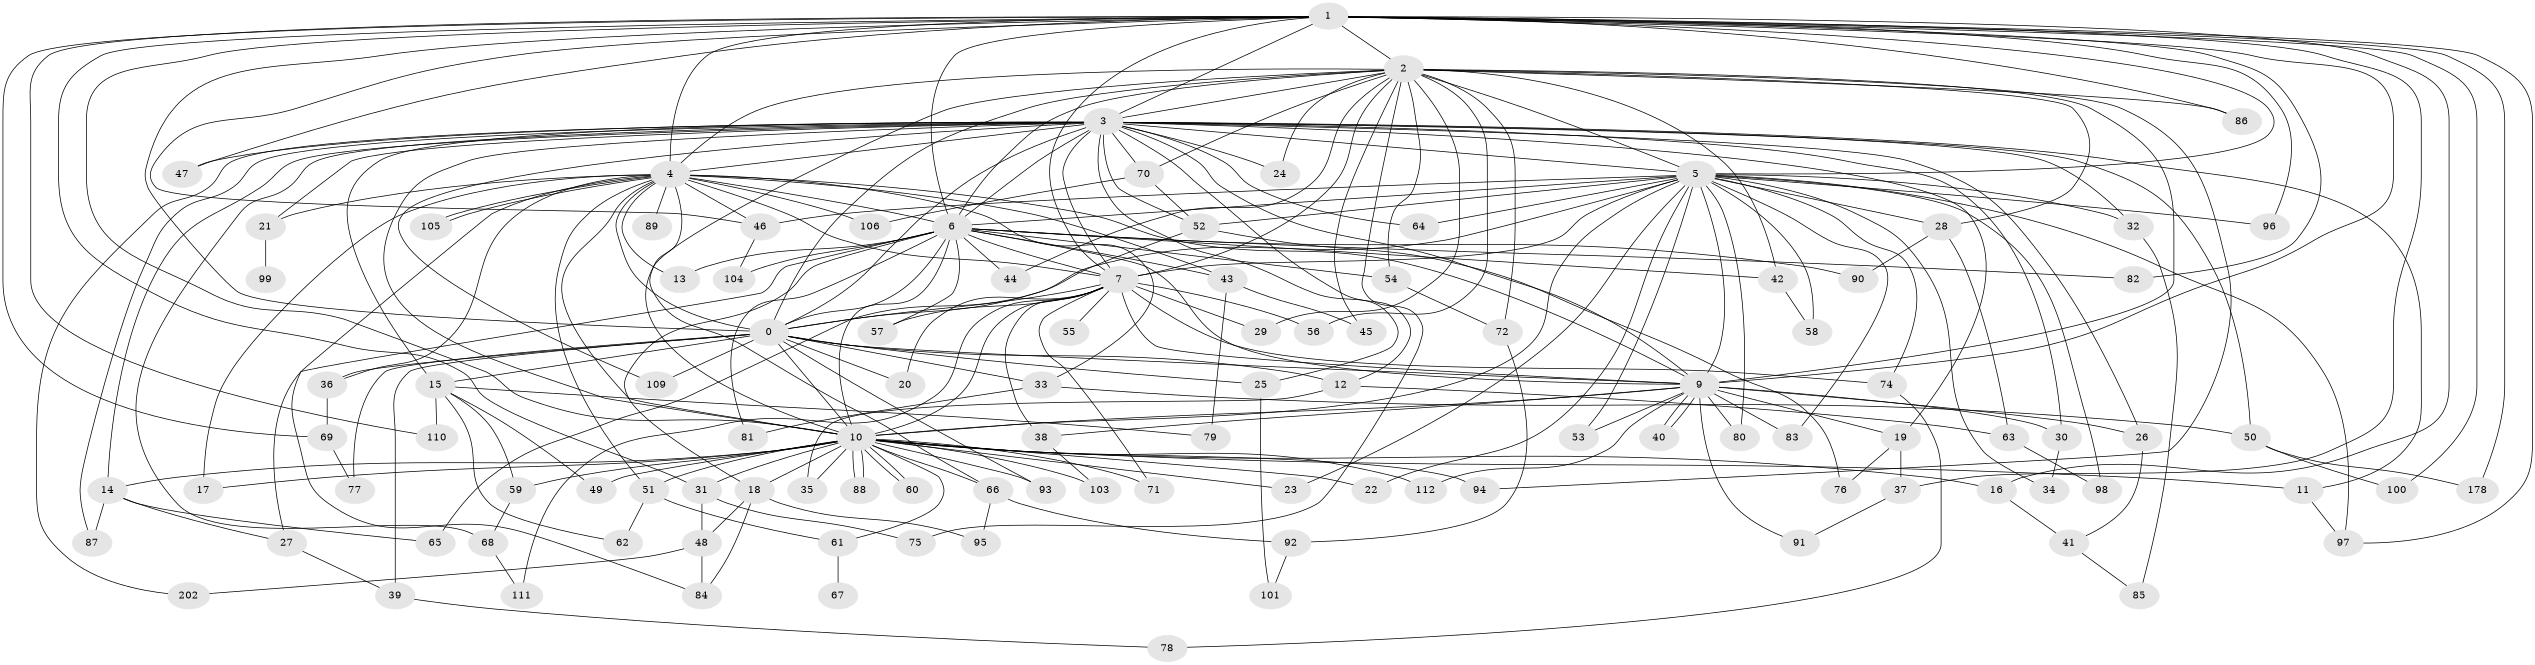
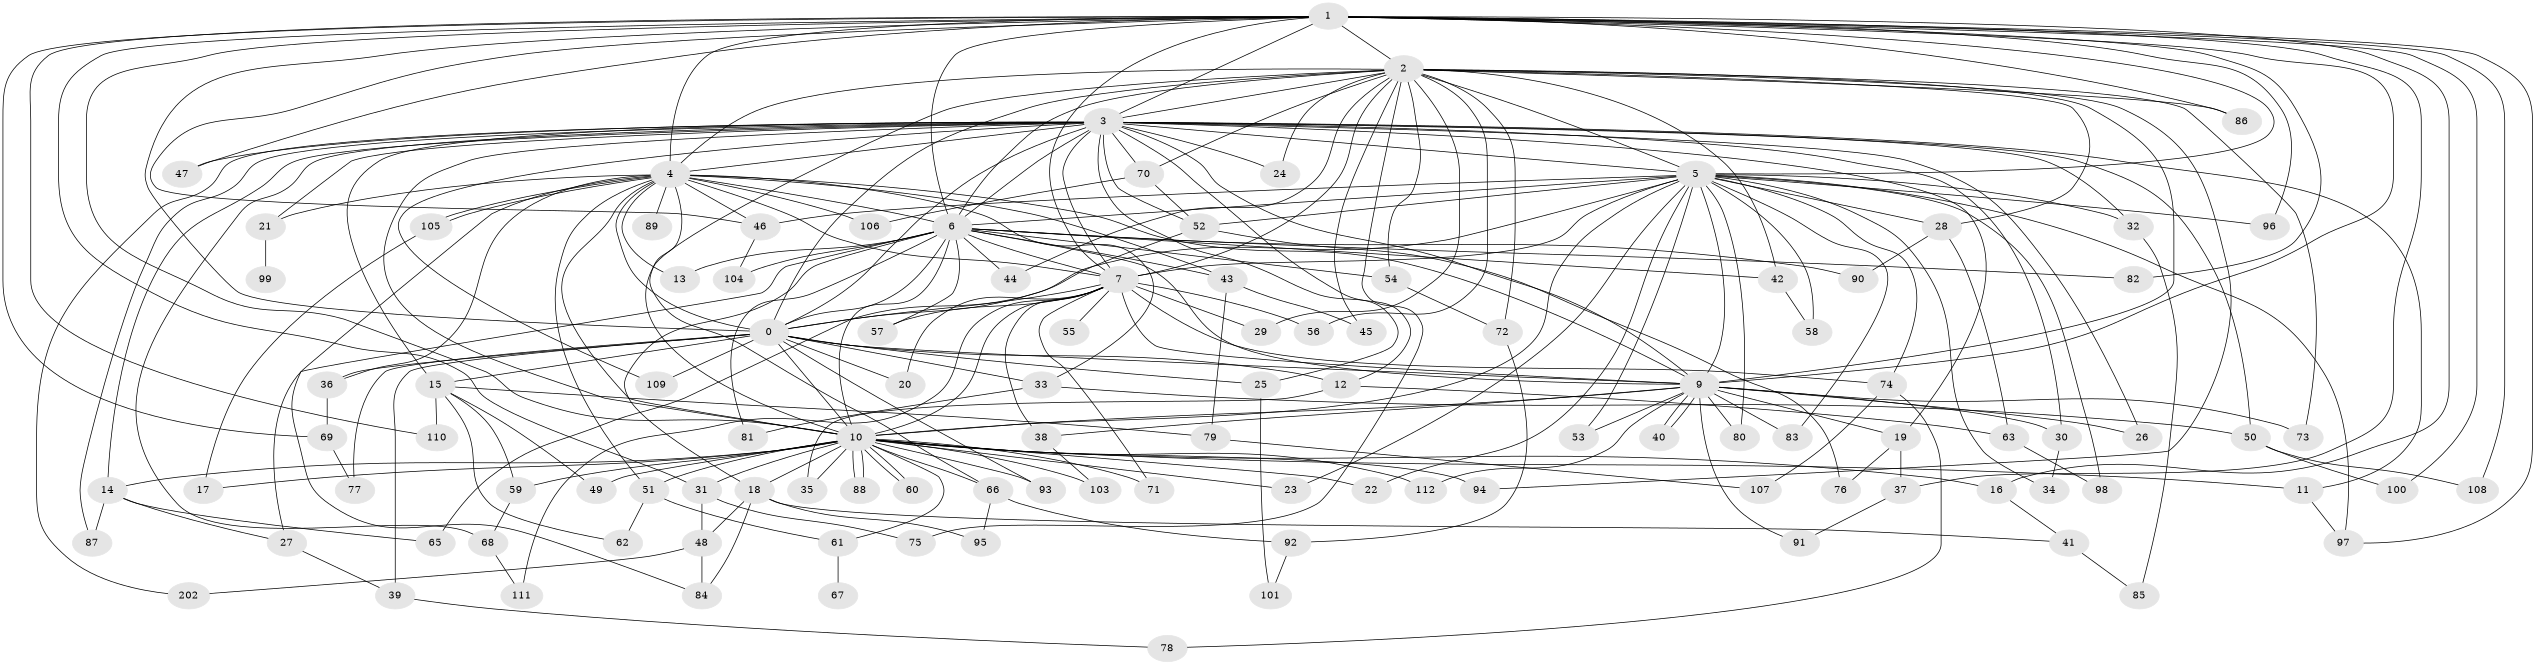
(1419, 227) -> none
(363, 238) -> (288, 328)
none -> (2303, 438)
none -> (1760, 490)
(2478, 490) -> (2478, 490)
(2129, 503) -> (1409, 526)
